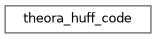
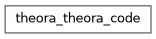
(78, 19) -> (78, 19)
